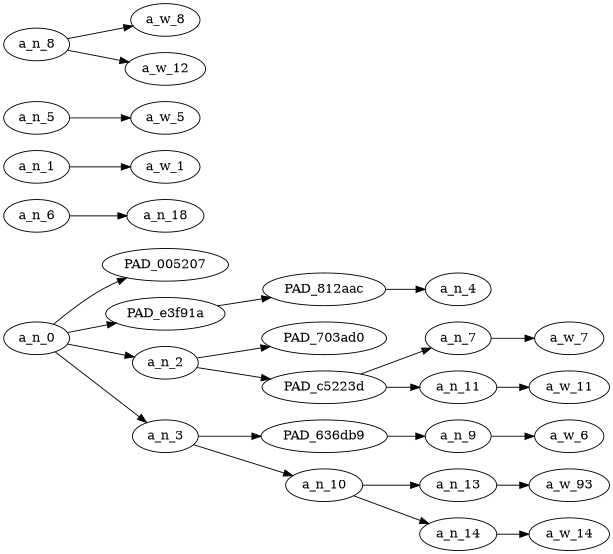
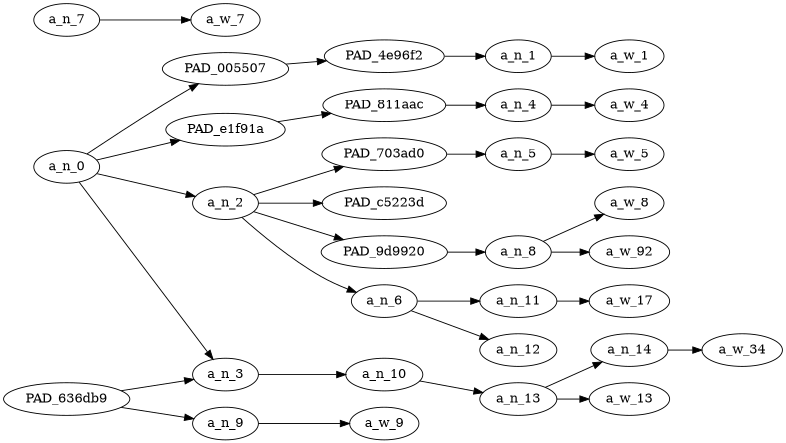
none -> (384, 56)
(165, 69) -> (629, 252)
none -> (629, 105)
none -> (461, 154)
(165, 216) -> (518, 350)
none -> (384, 252)
none -> (292, 258)
(165, 265) -> (225, 69)
(324, 289) -> (384, 105)
(165, 314) -> (225, 130)
(392, 363) -> none
(398, 387) -> (444, 301)
(569, 387) -> (629, 301)
(225, 436) -> (153, 386)
(569, 436) -> (384, 424)
(569, 485) -> (629, 399)
(387, 508) -> (570, 376)
(569, 534) -> (742, 350)
